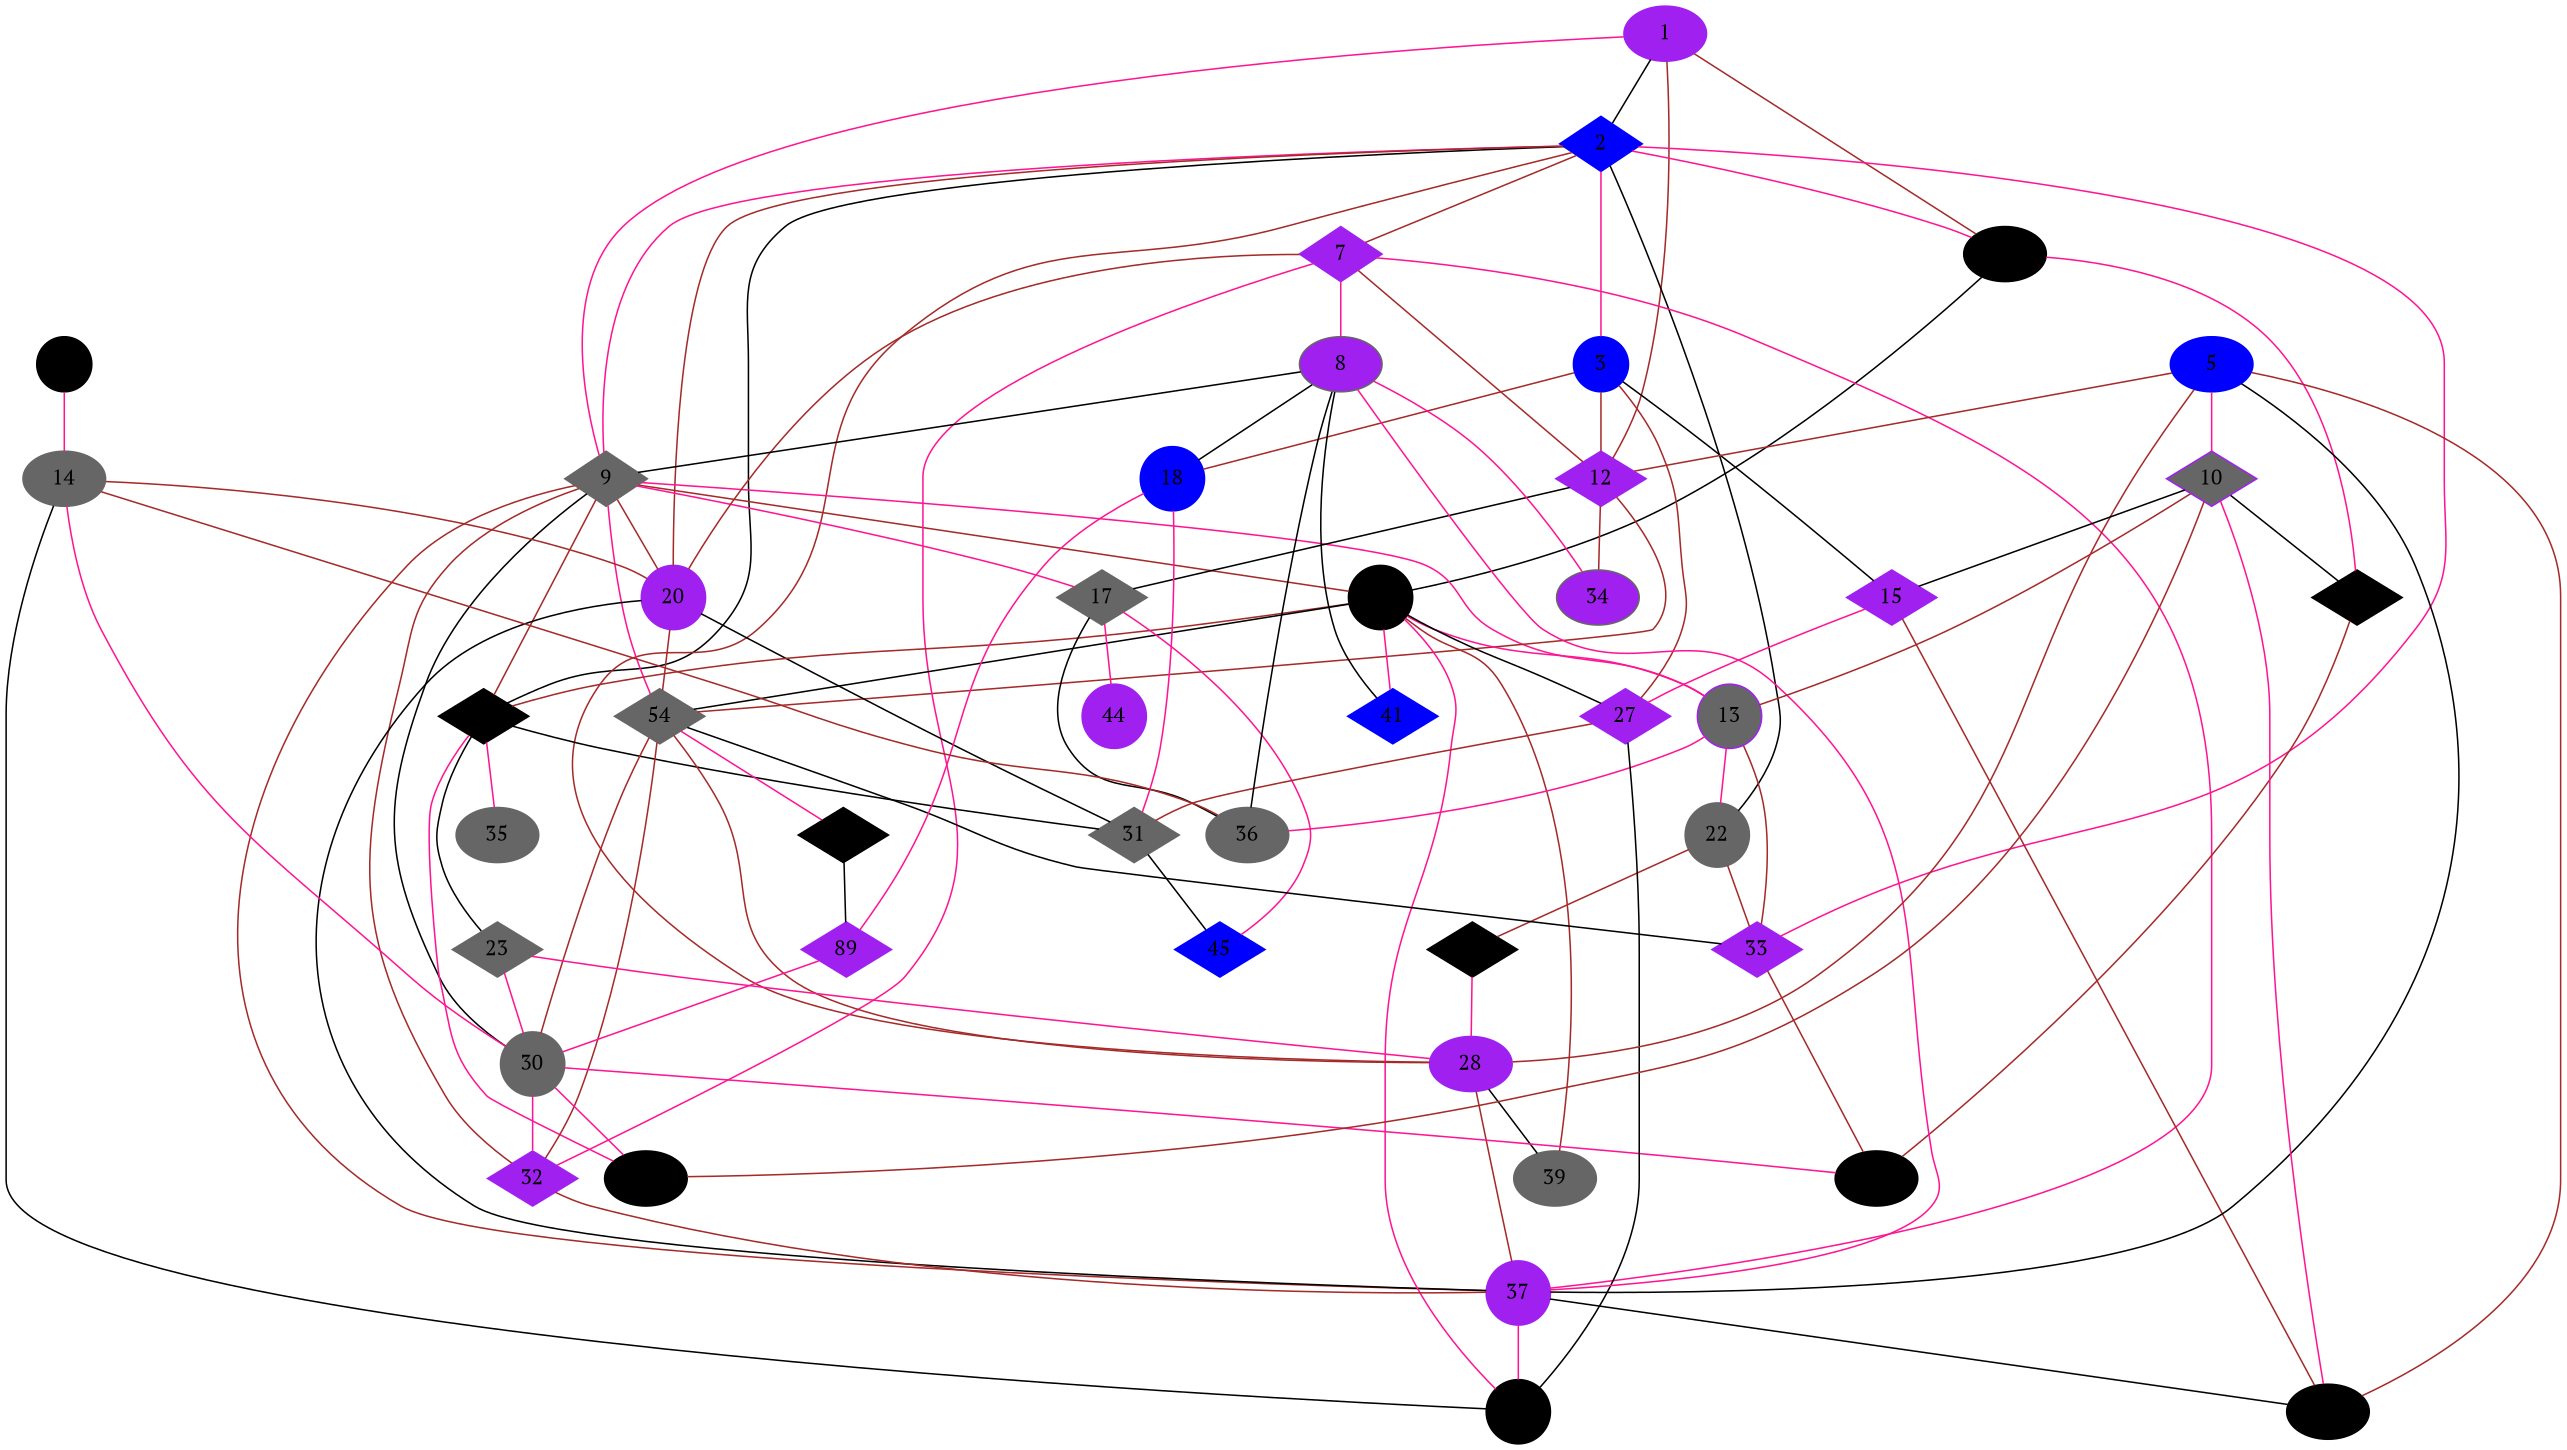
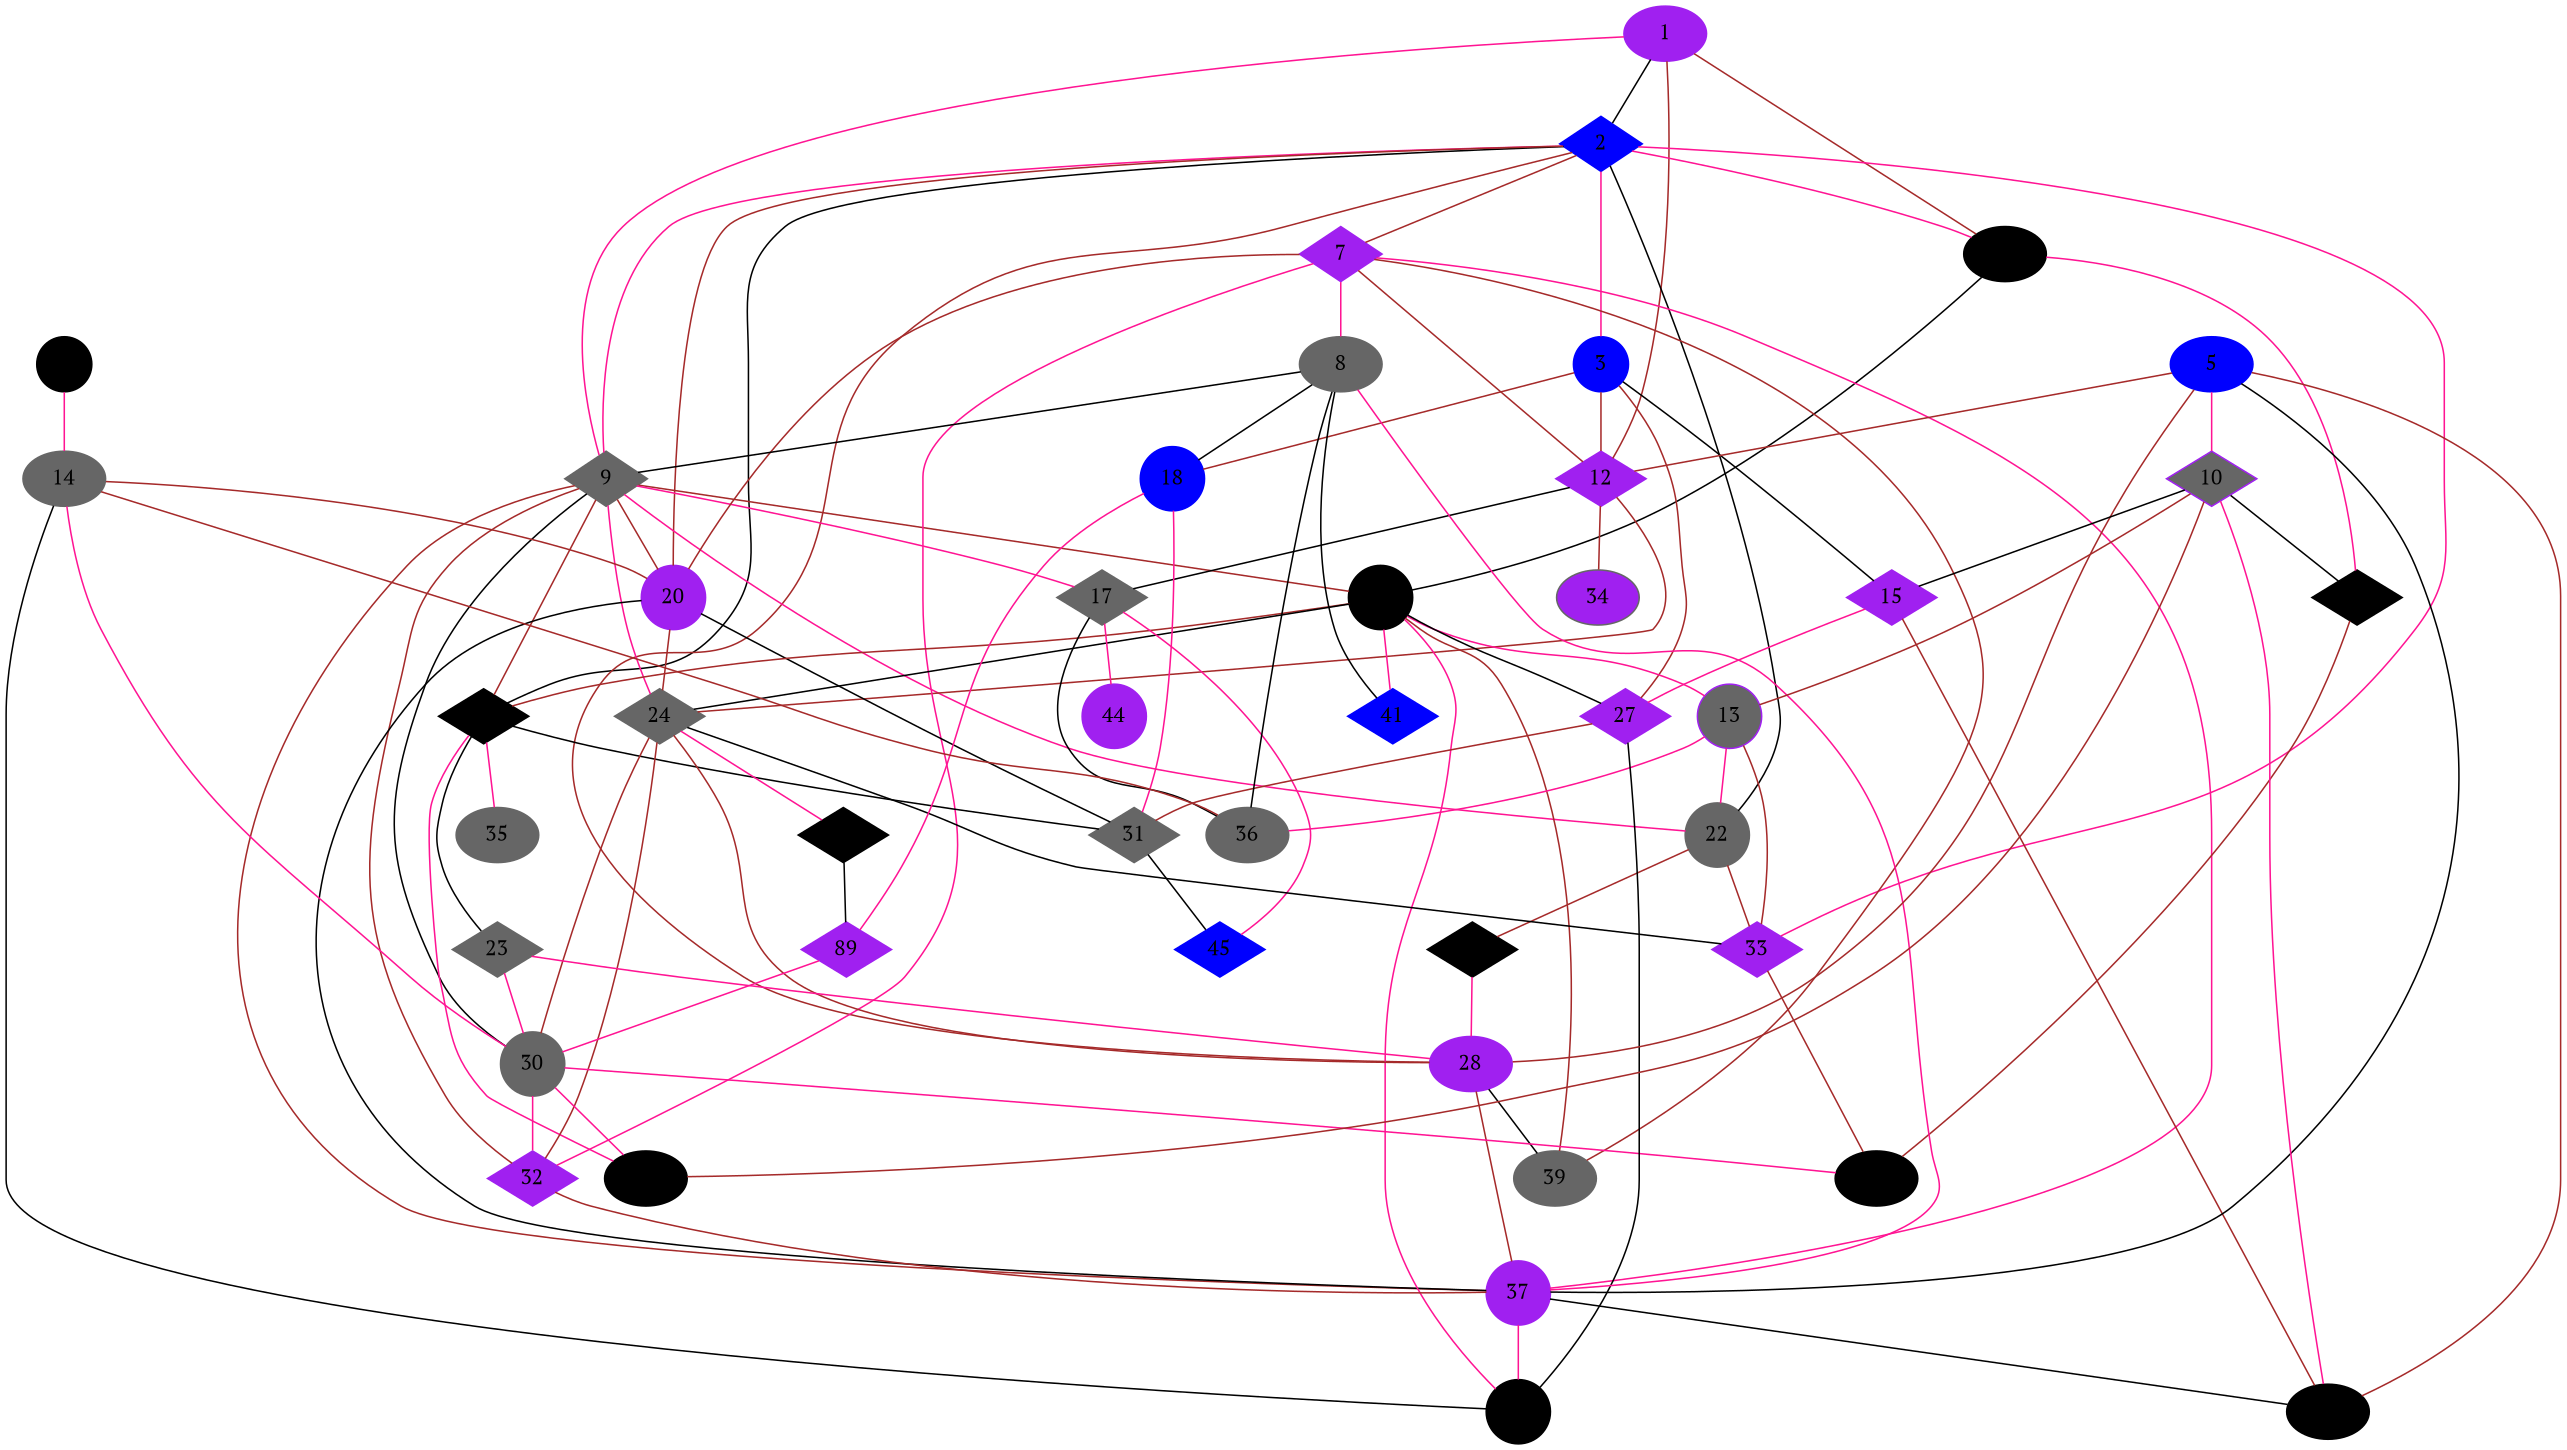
(1341, 364) -> (1341, 364)
(1492, 461) -> none
(1194, 528) -> (1122, 762)
none -> (1967, 604)
(660, 716) -> (660, 716)
